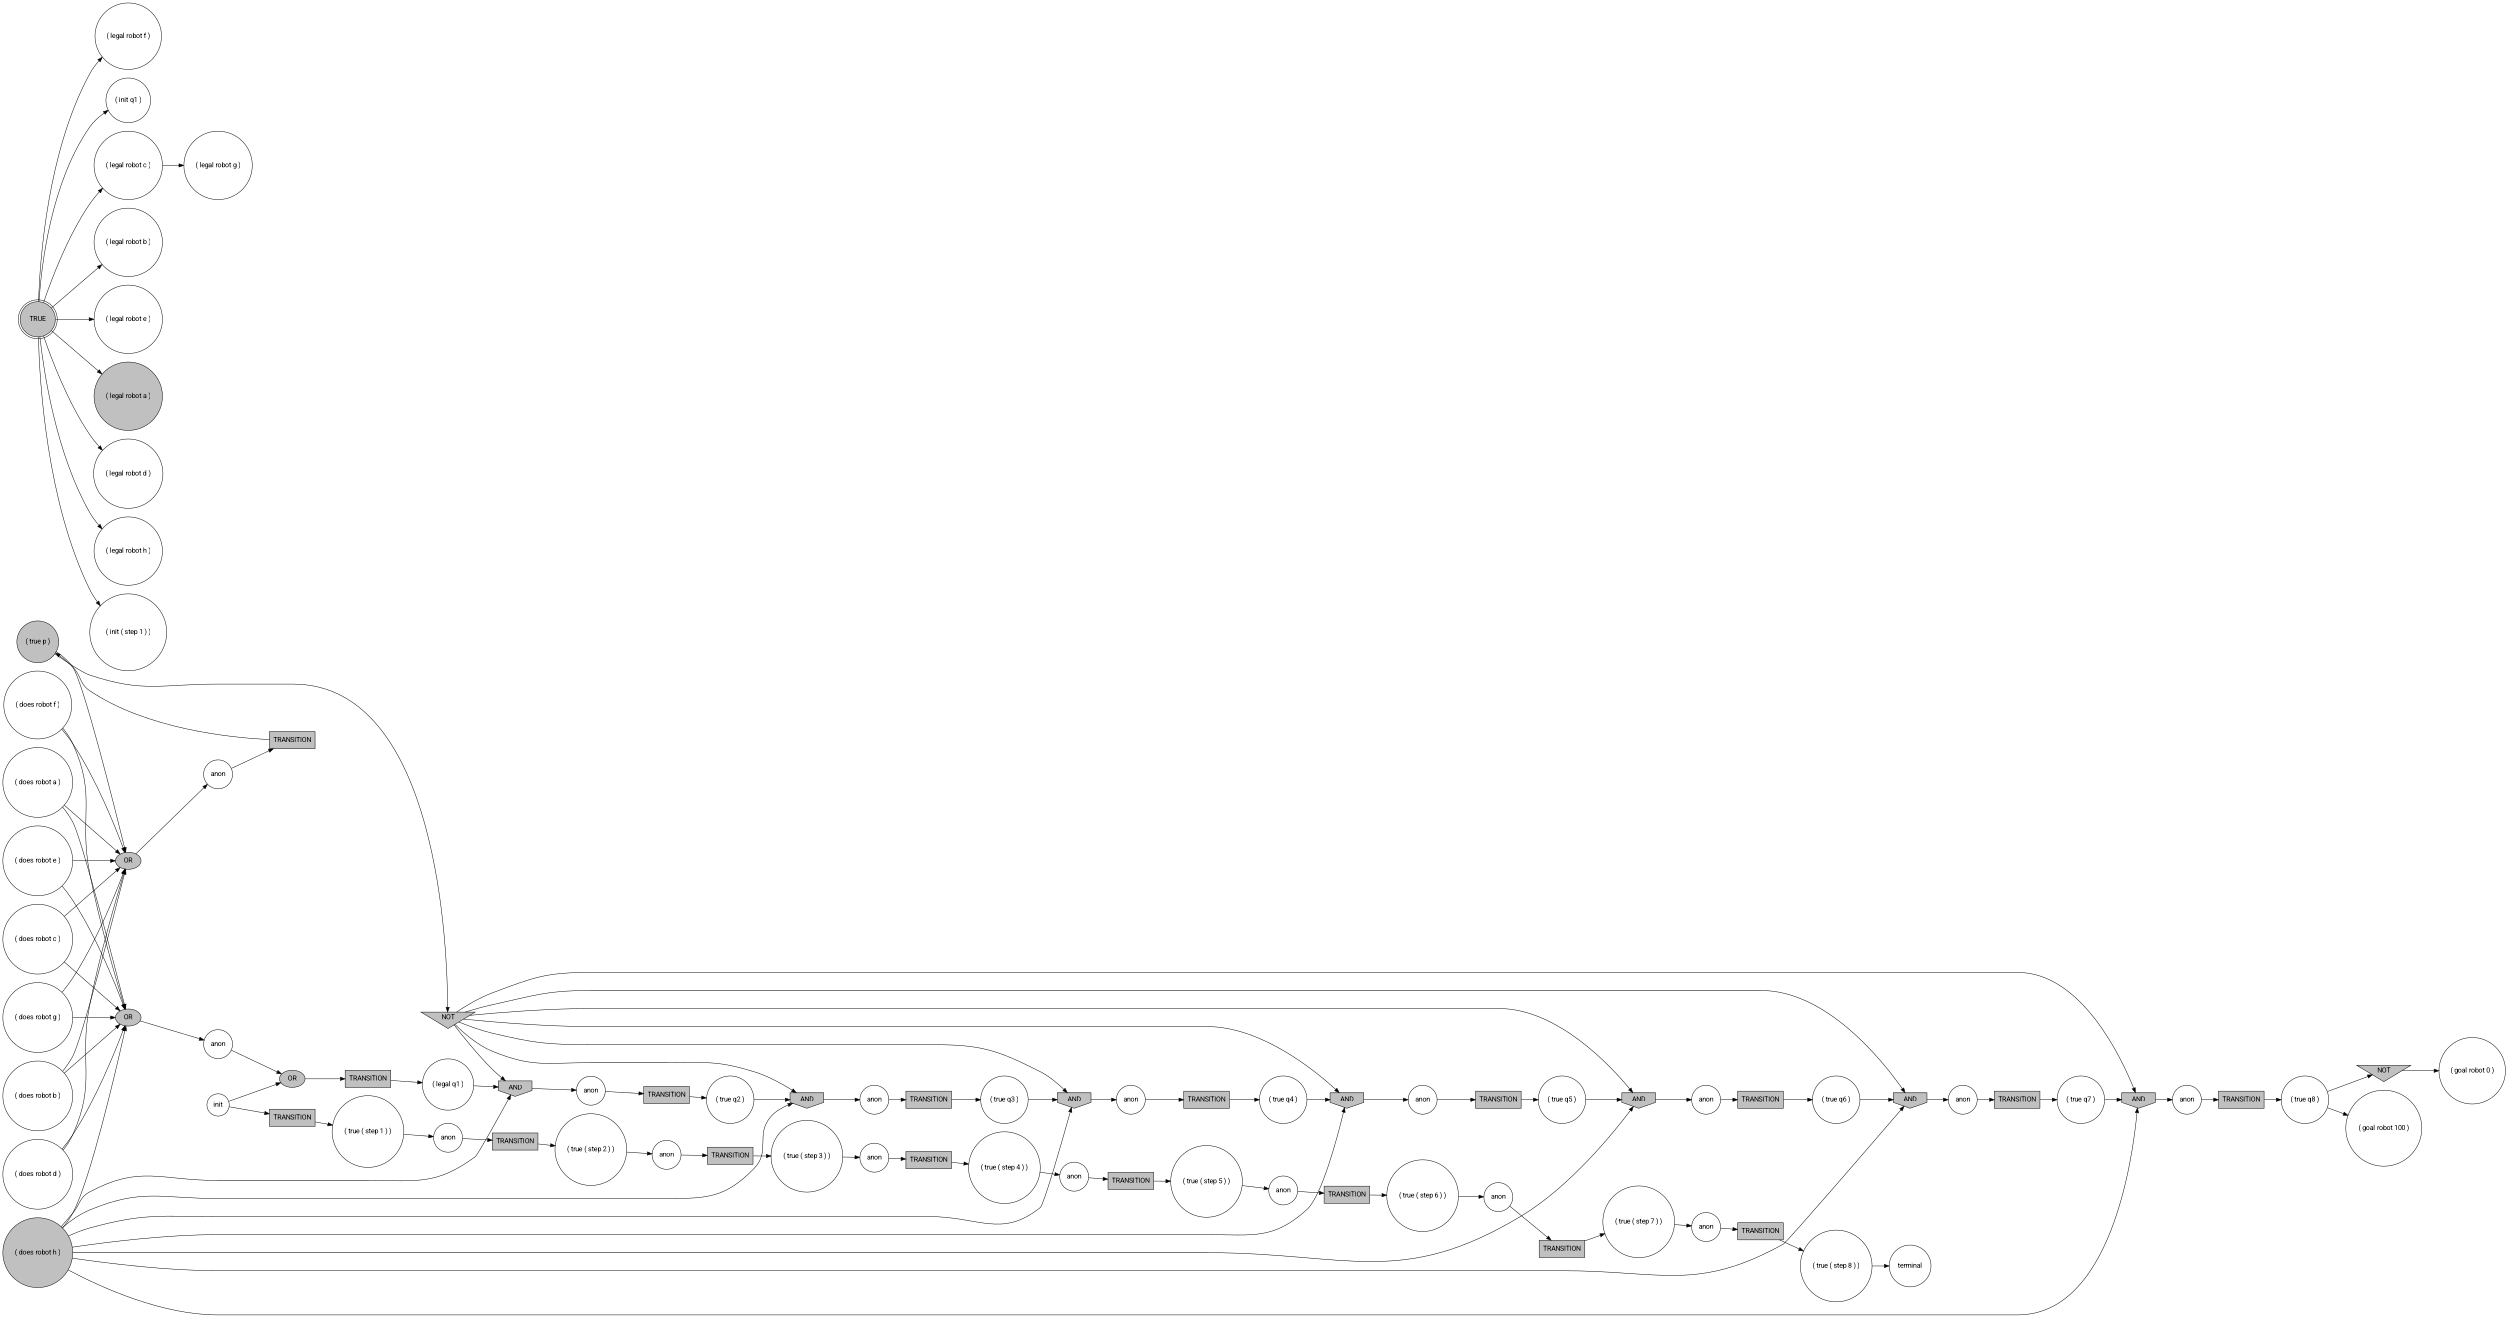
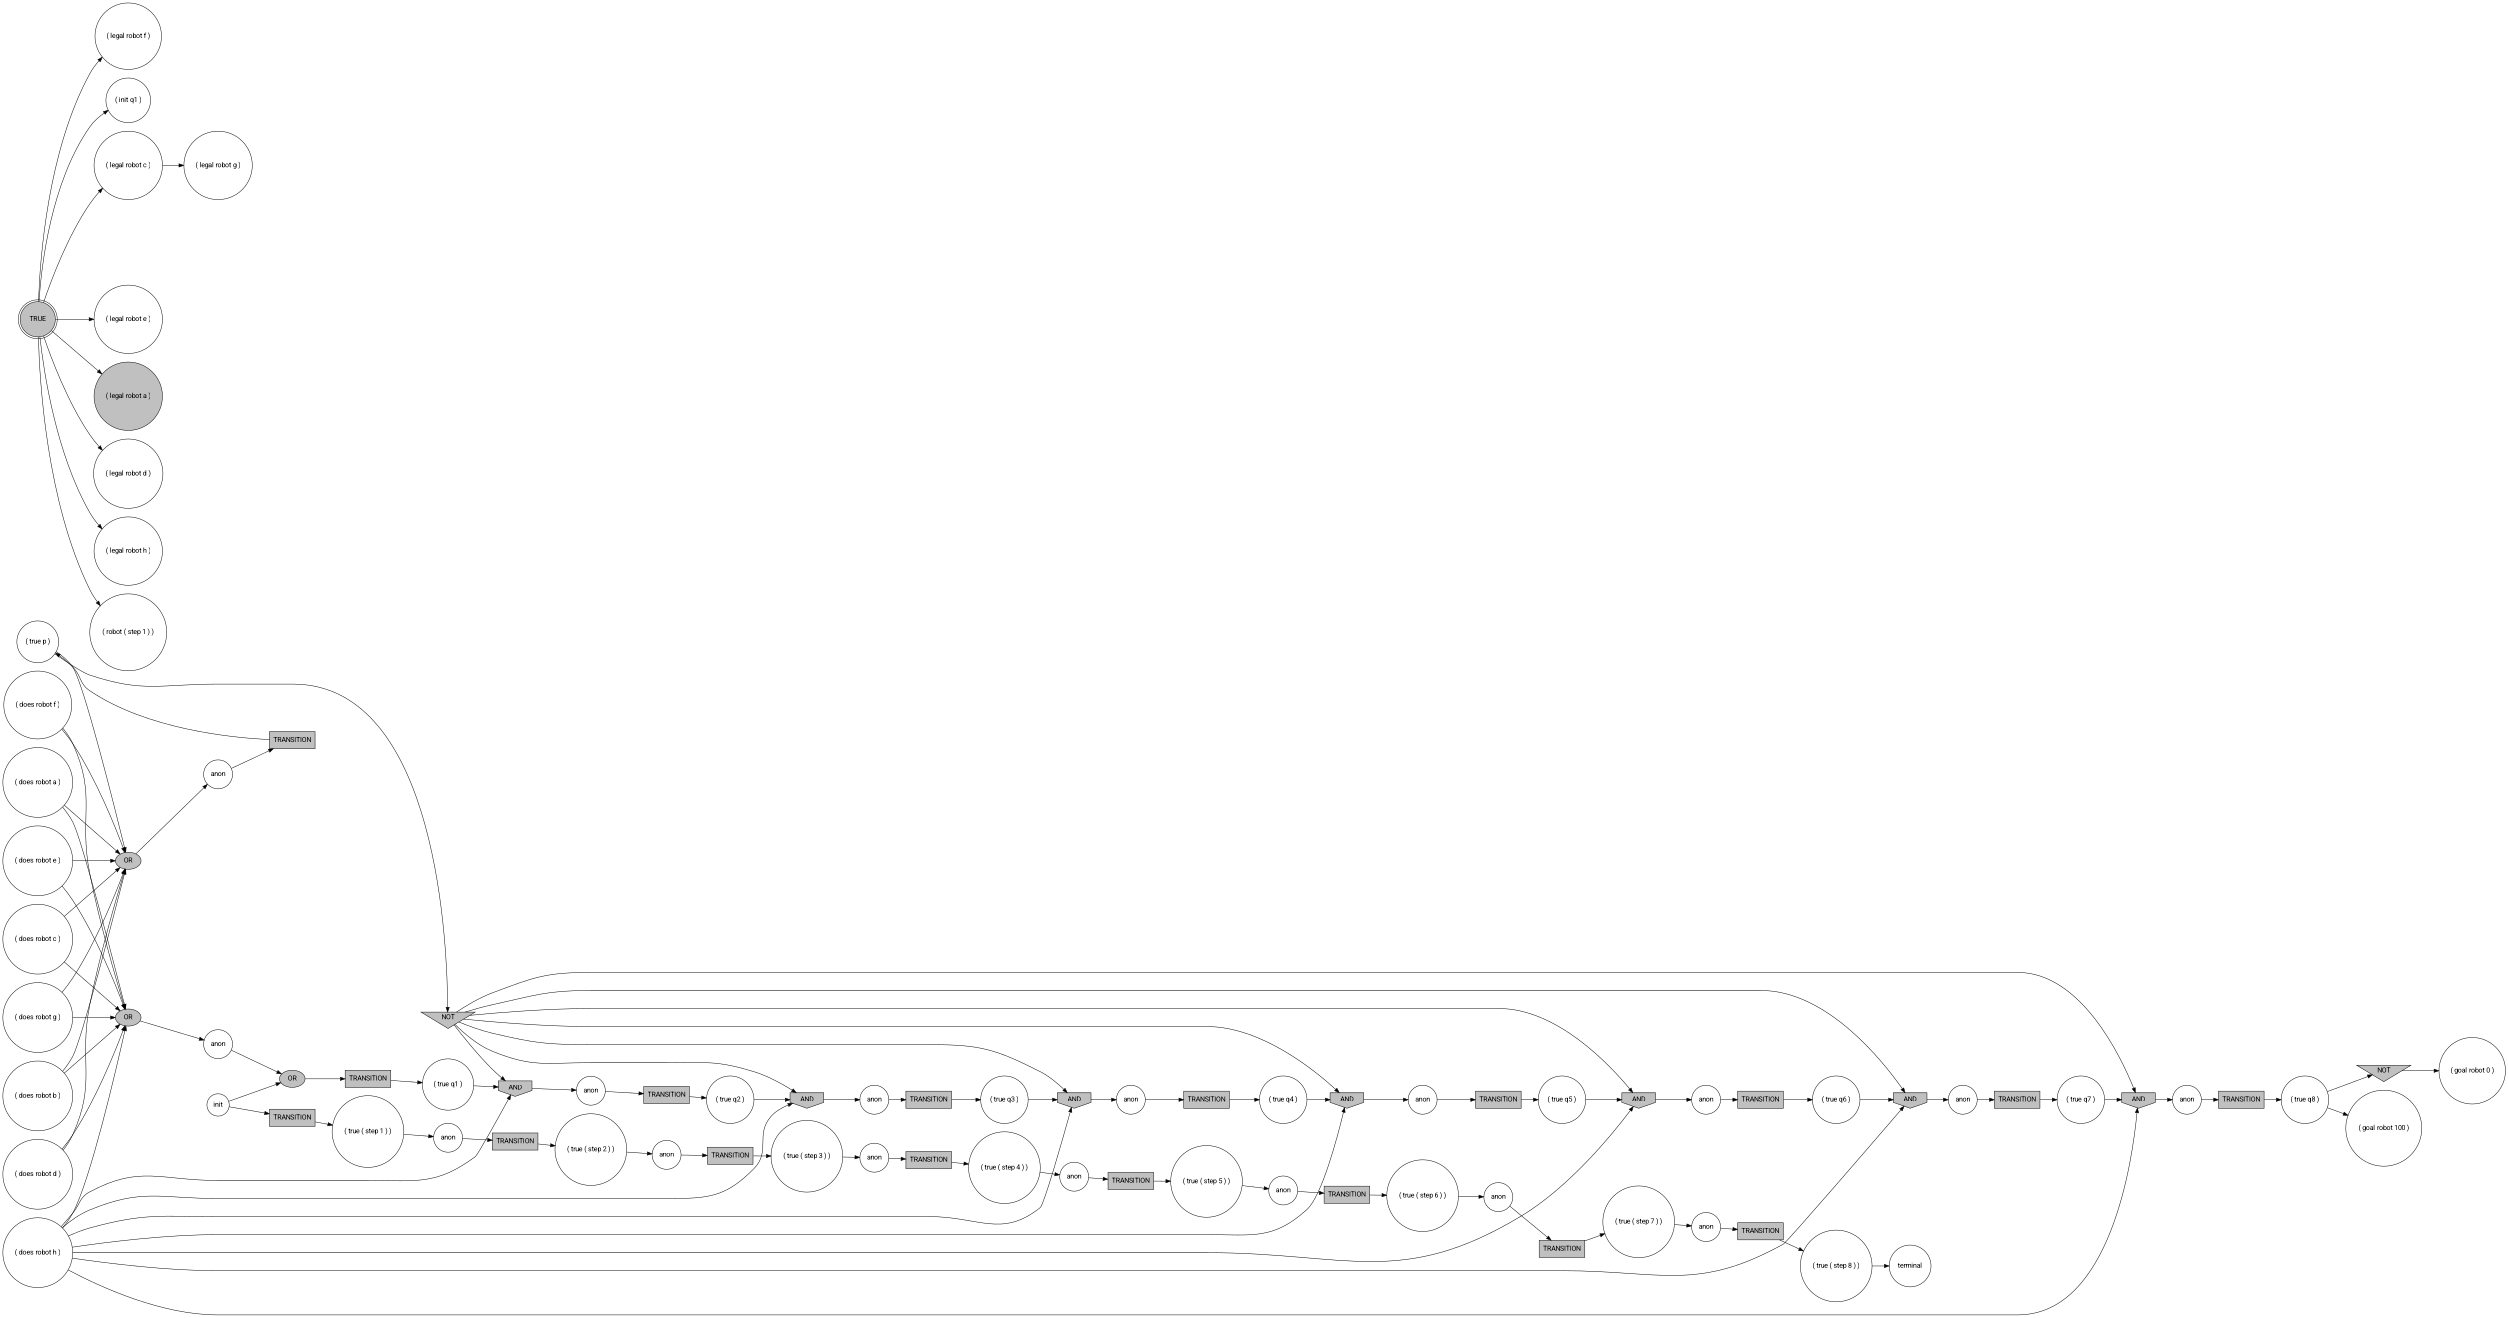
(128, 242) -> none
(128, 632) -> (128, 632)
(38, 642) -> (38, 642)
(448, 1085) -> (448, 1085)
(38, 1253) -> (38, 1253)
